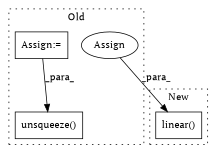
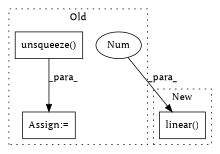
(110, 45) -> (119, 45)
(45, 81) -> (49, 81)
